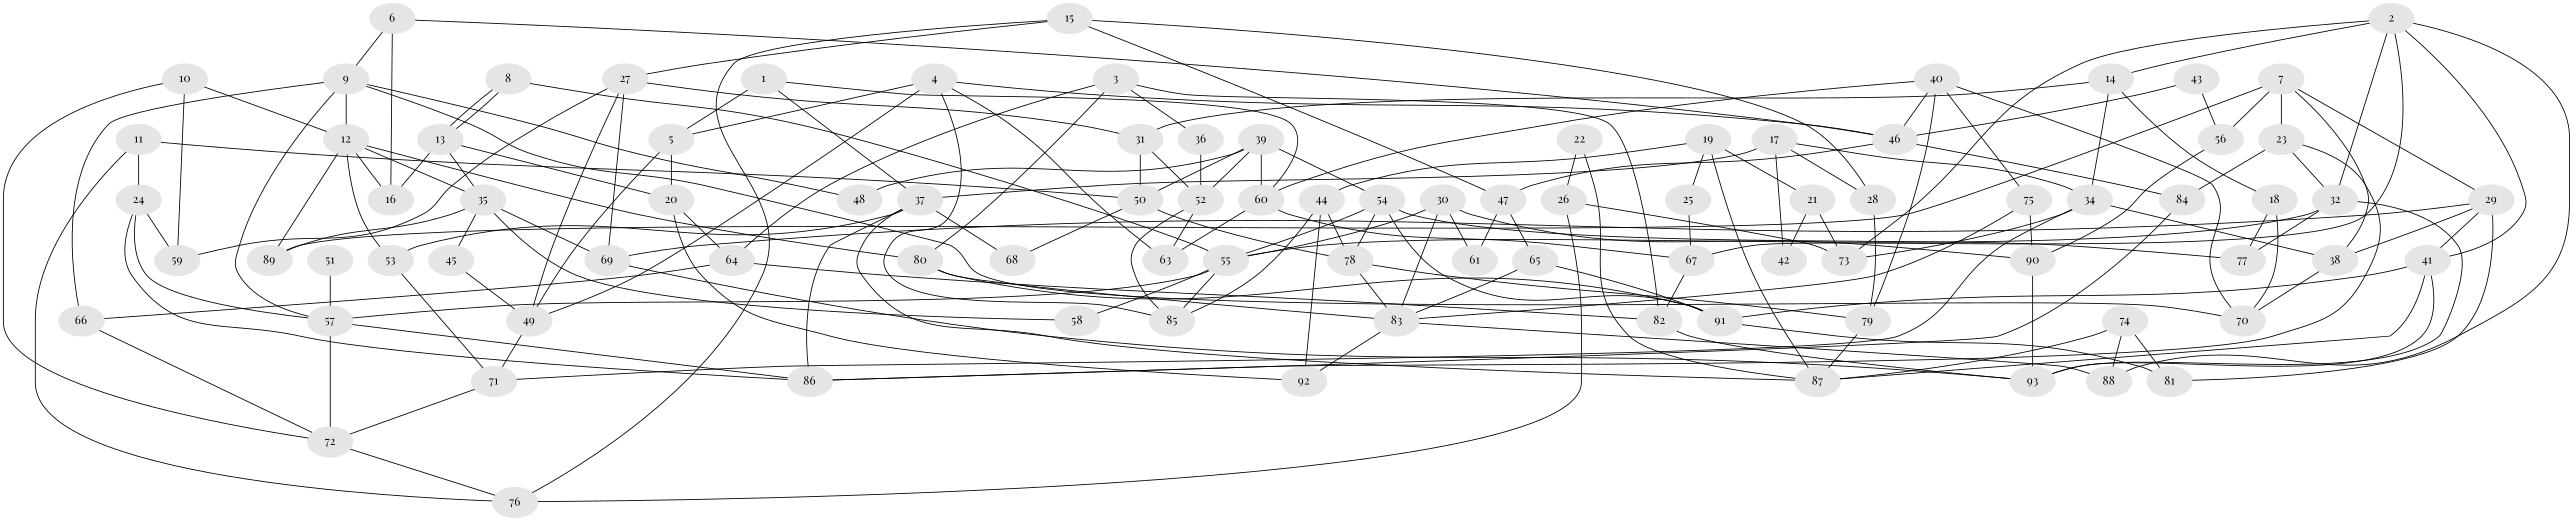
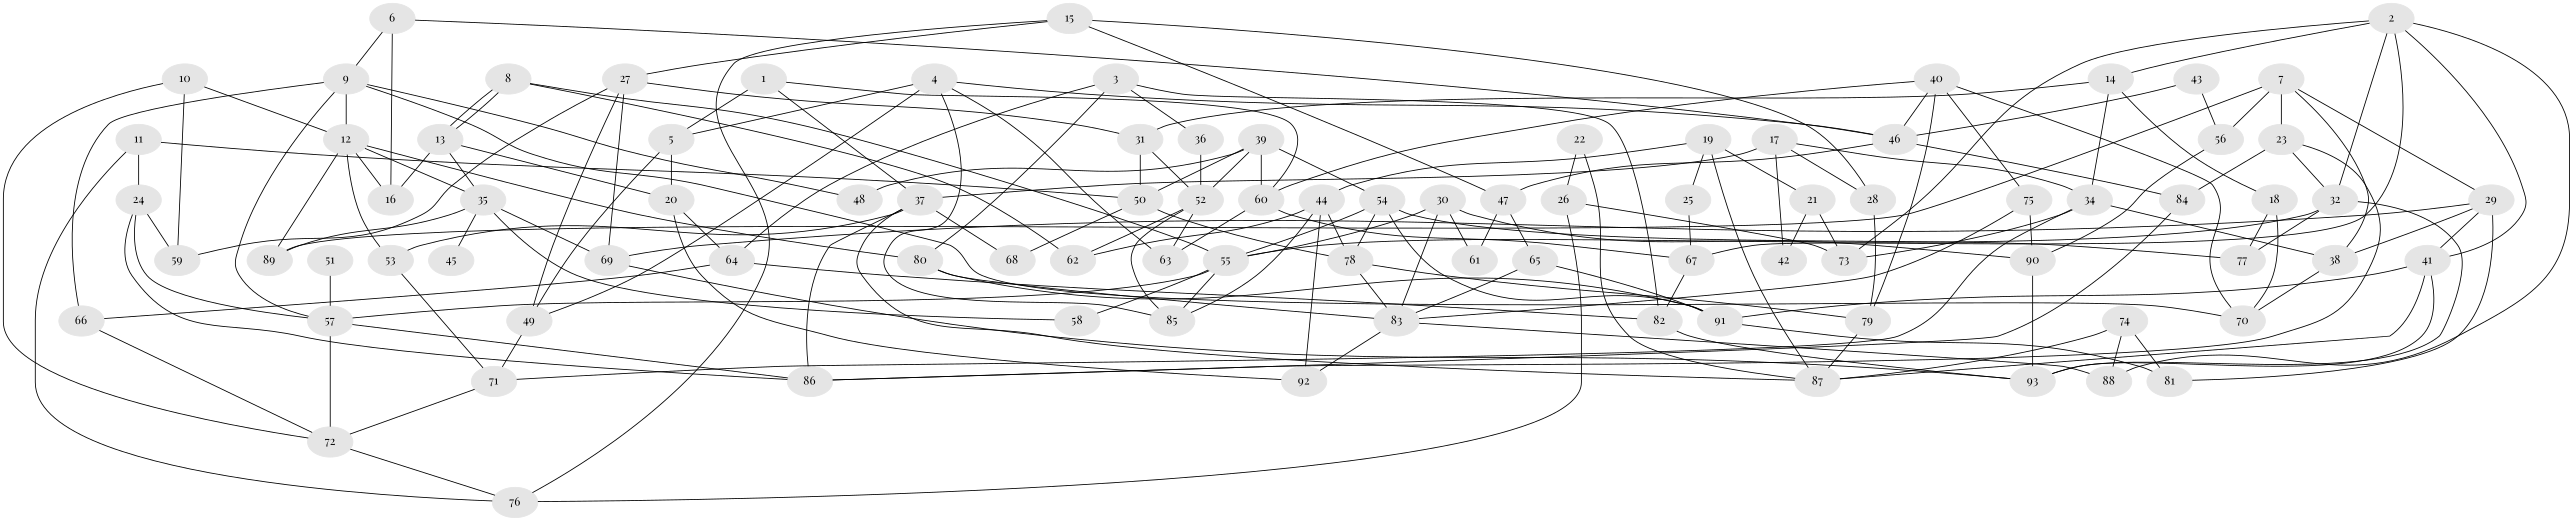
none -> (1073, 260)
(495, 294) -> none
